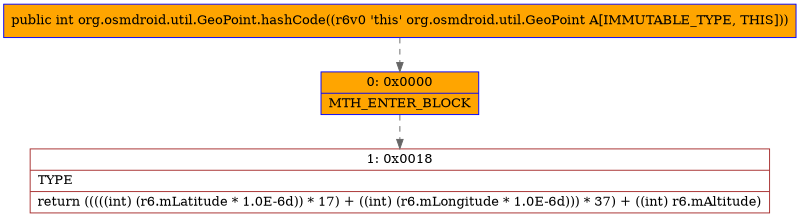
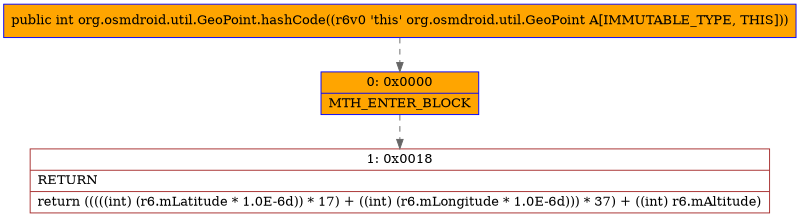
(56, 180) -> (68, 180)
